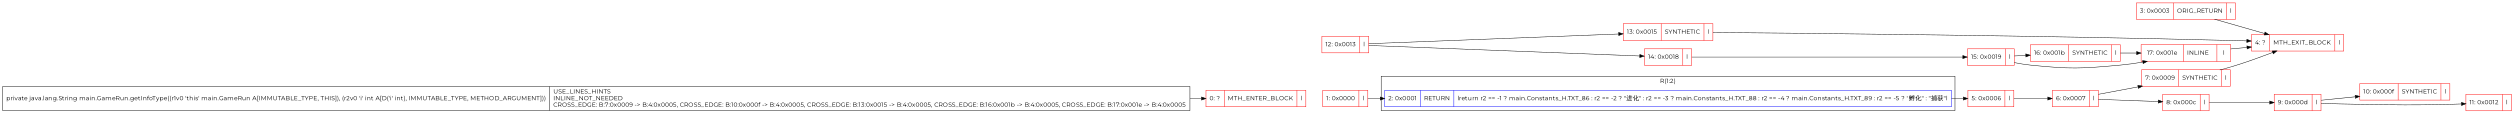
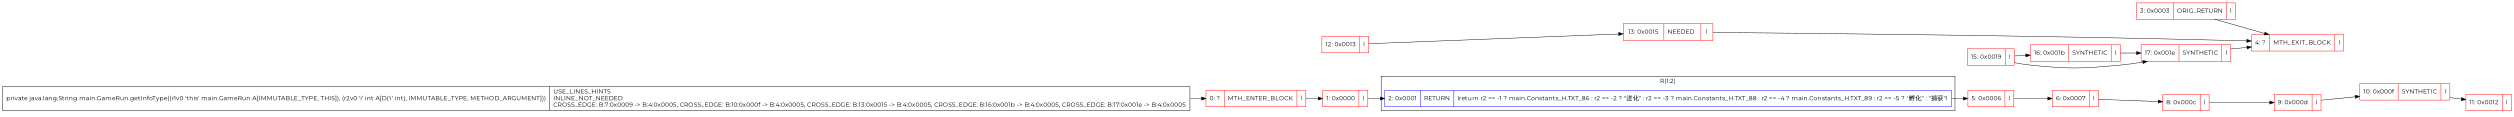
(1683, 32) -> (1681, 32)
(2198, 53) -> (2200, 53)
(1668, 57) -> none
(2186, 78) -> none
none -> (1312, 99)
(2391, 105) -> (2456, 98)
